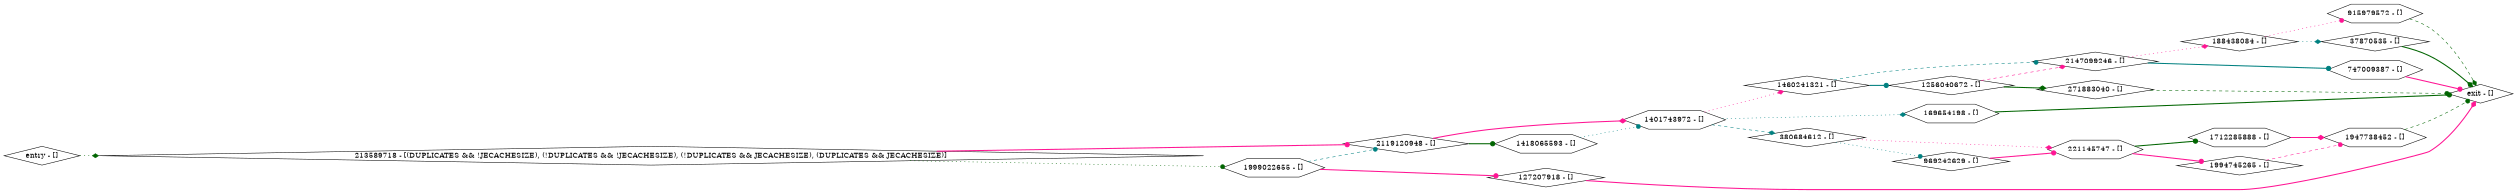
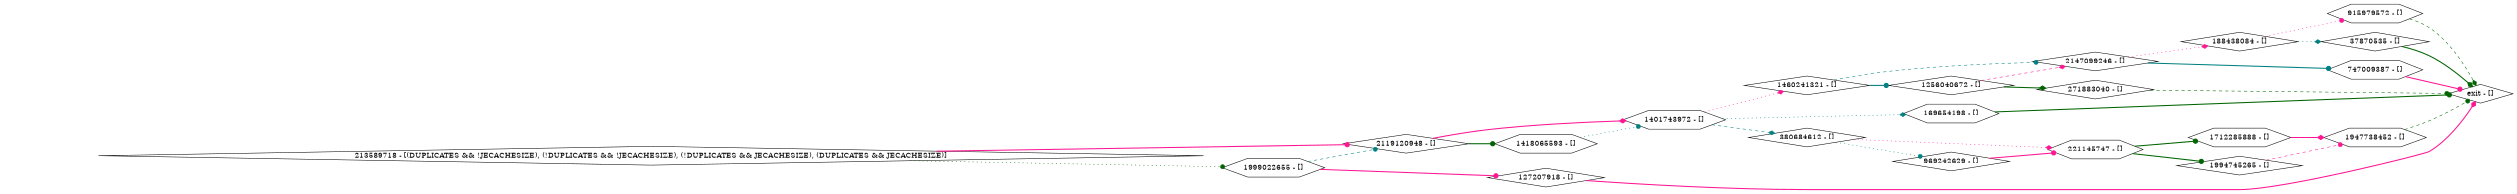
(42, 156) -> none
(2166, 157) -> (2166, 157)
